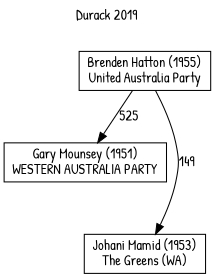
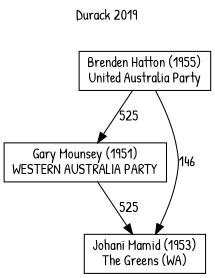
(187, 162) -> (187, 162)
none -> (112, 204)
